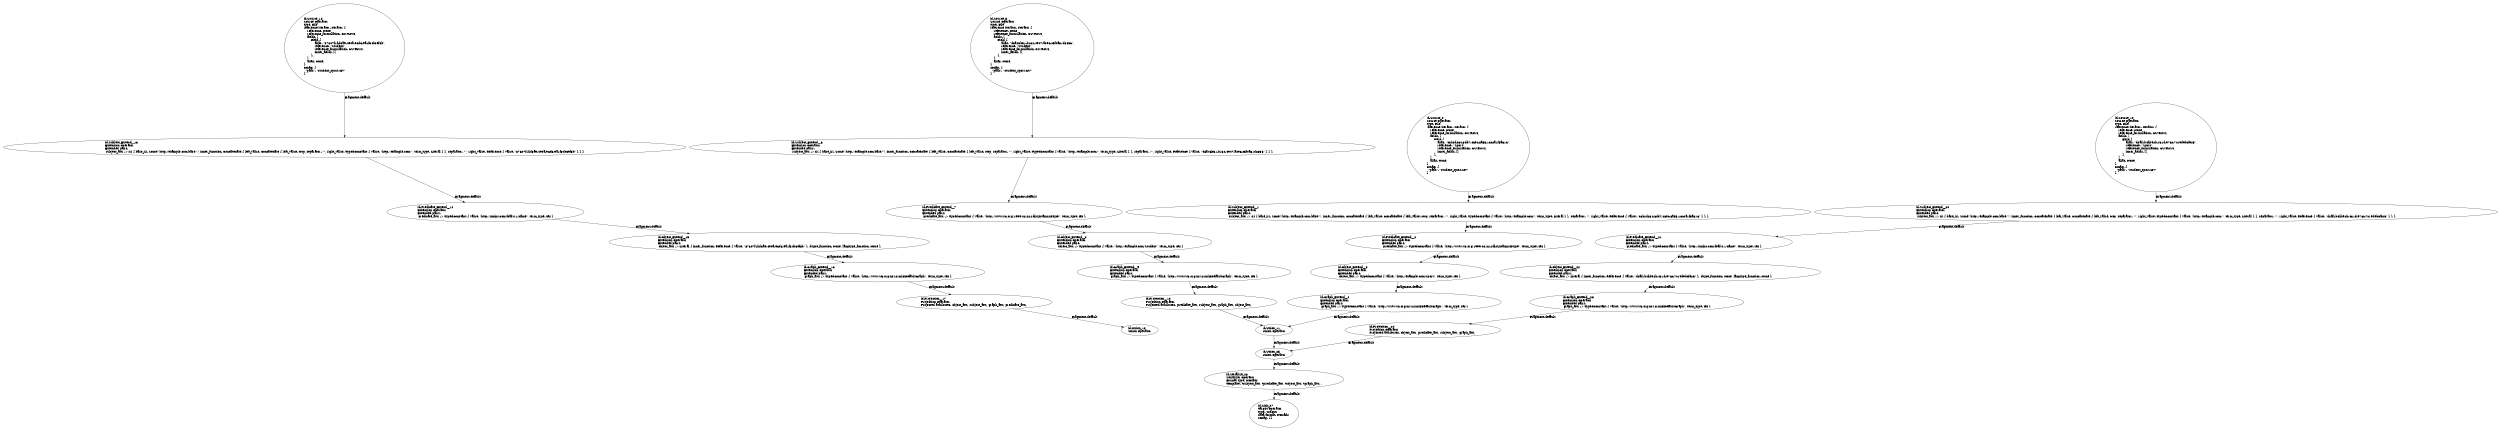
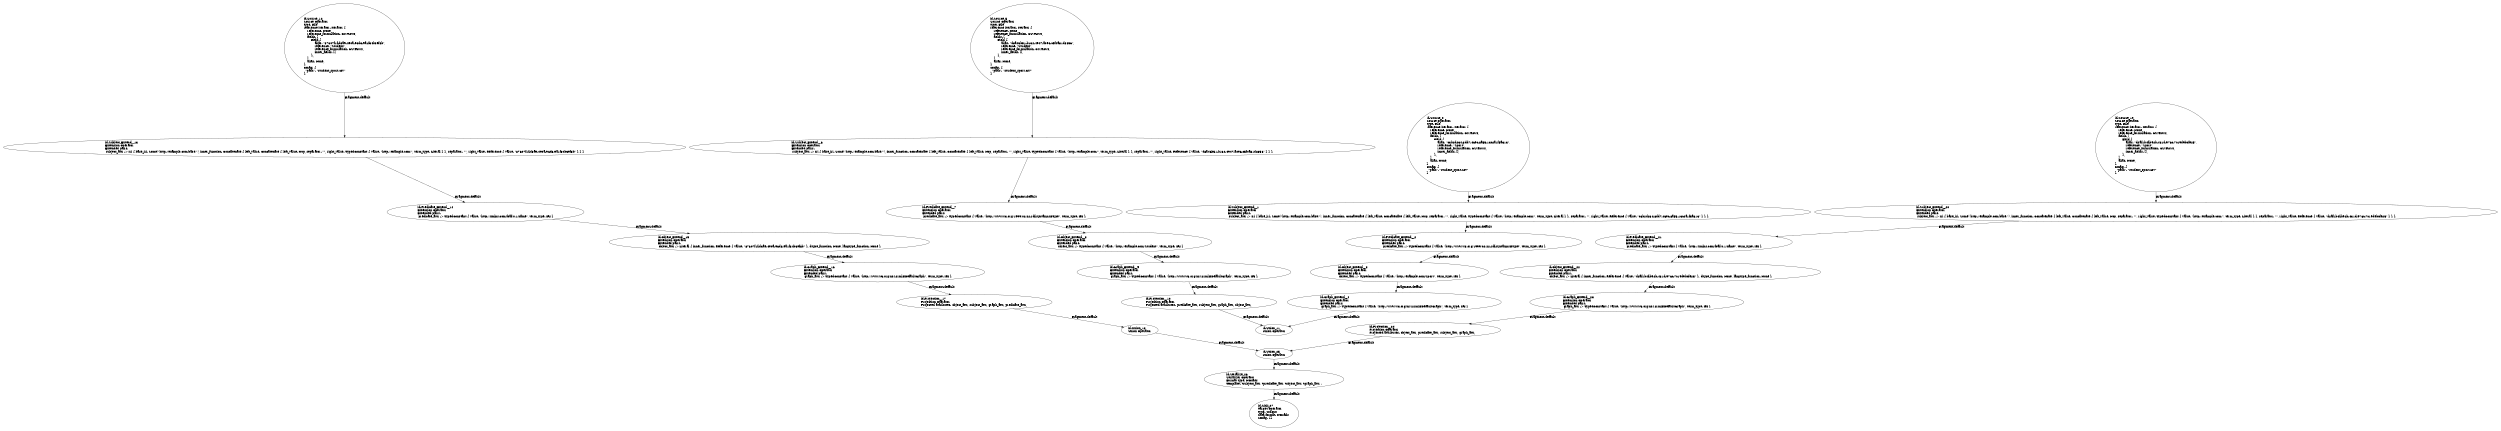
(1274, 341) -> (1206, 342)
